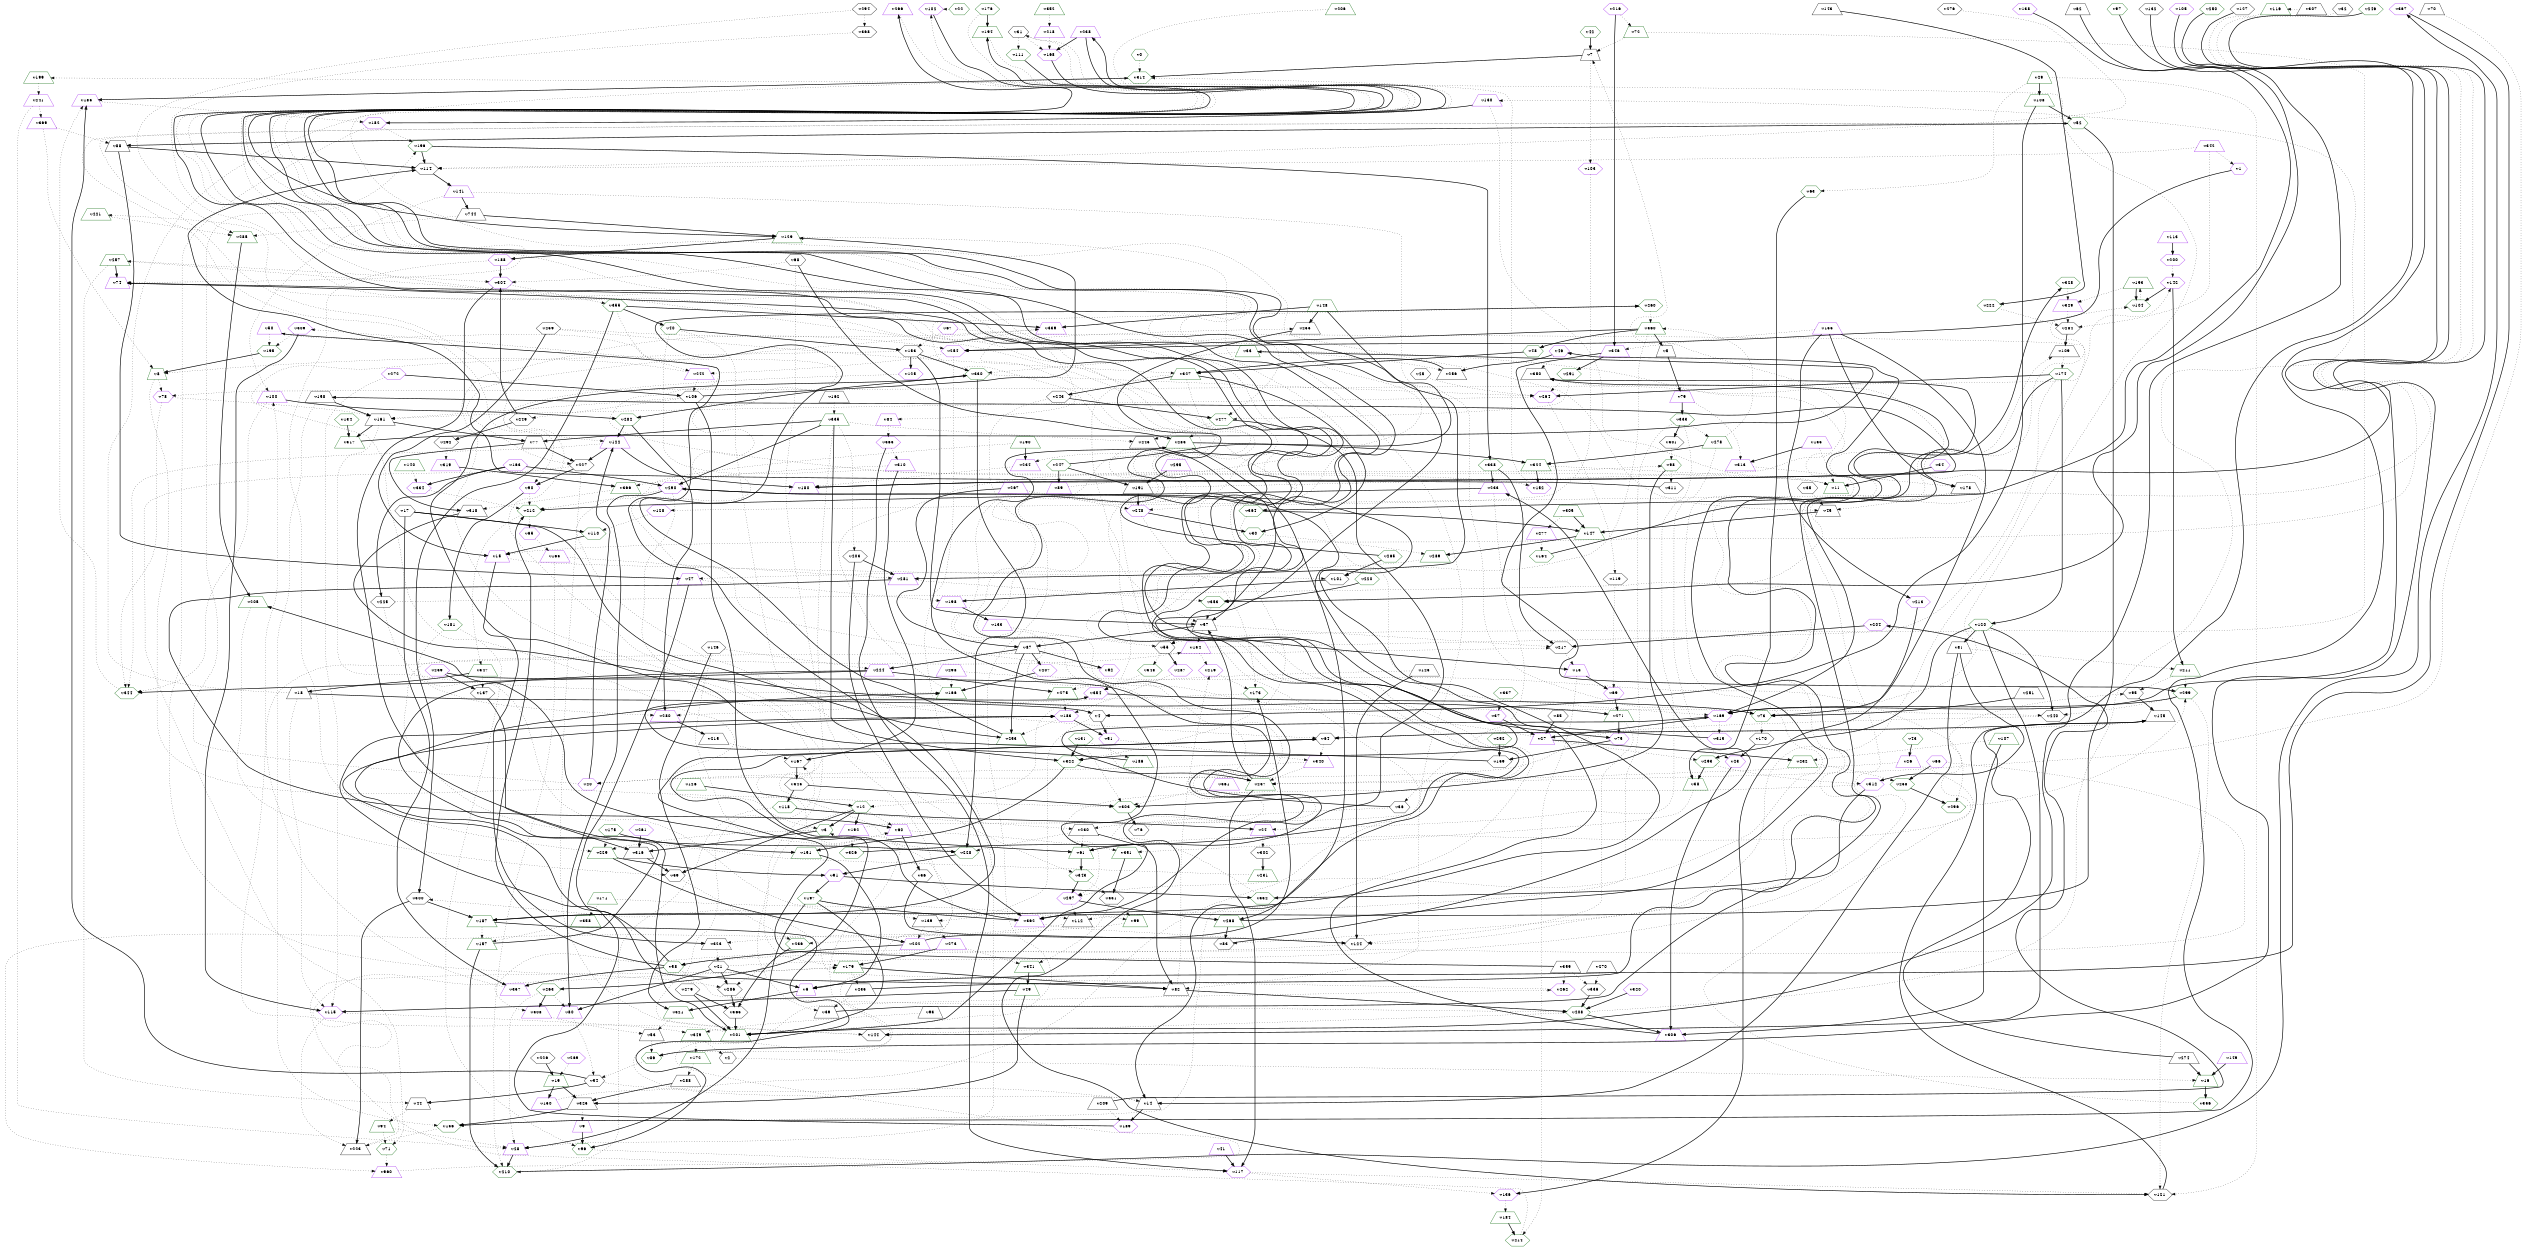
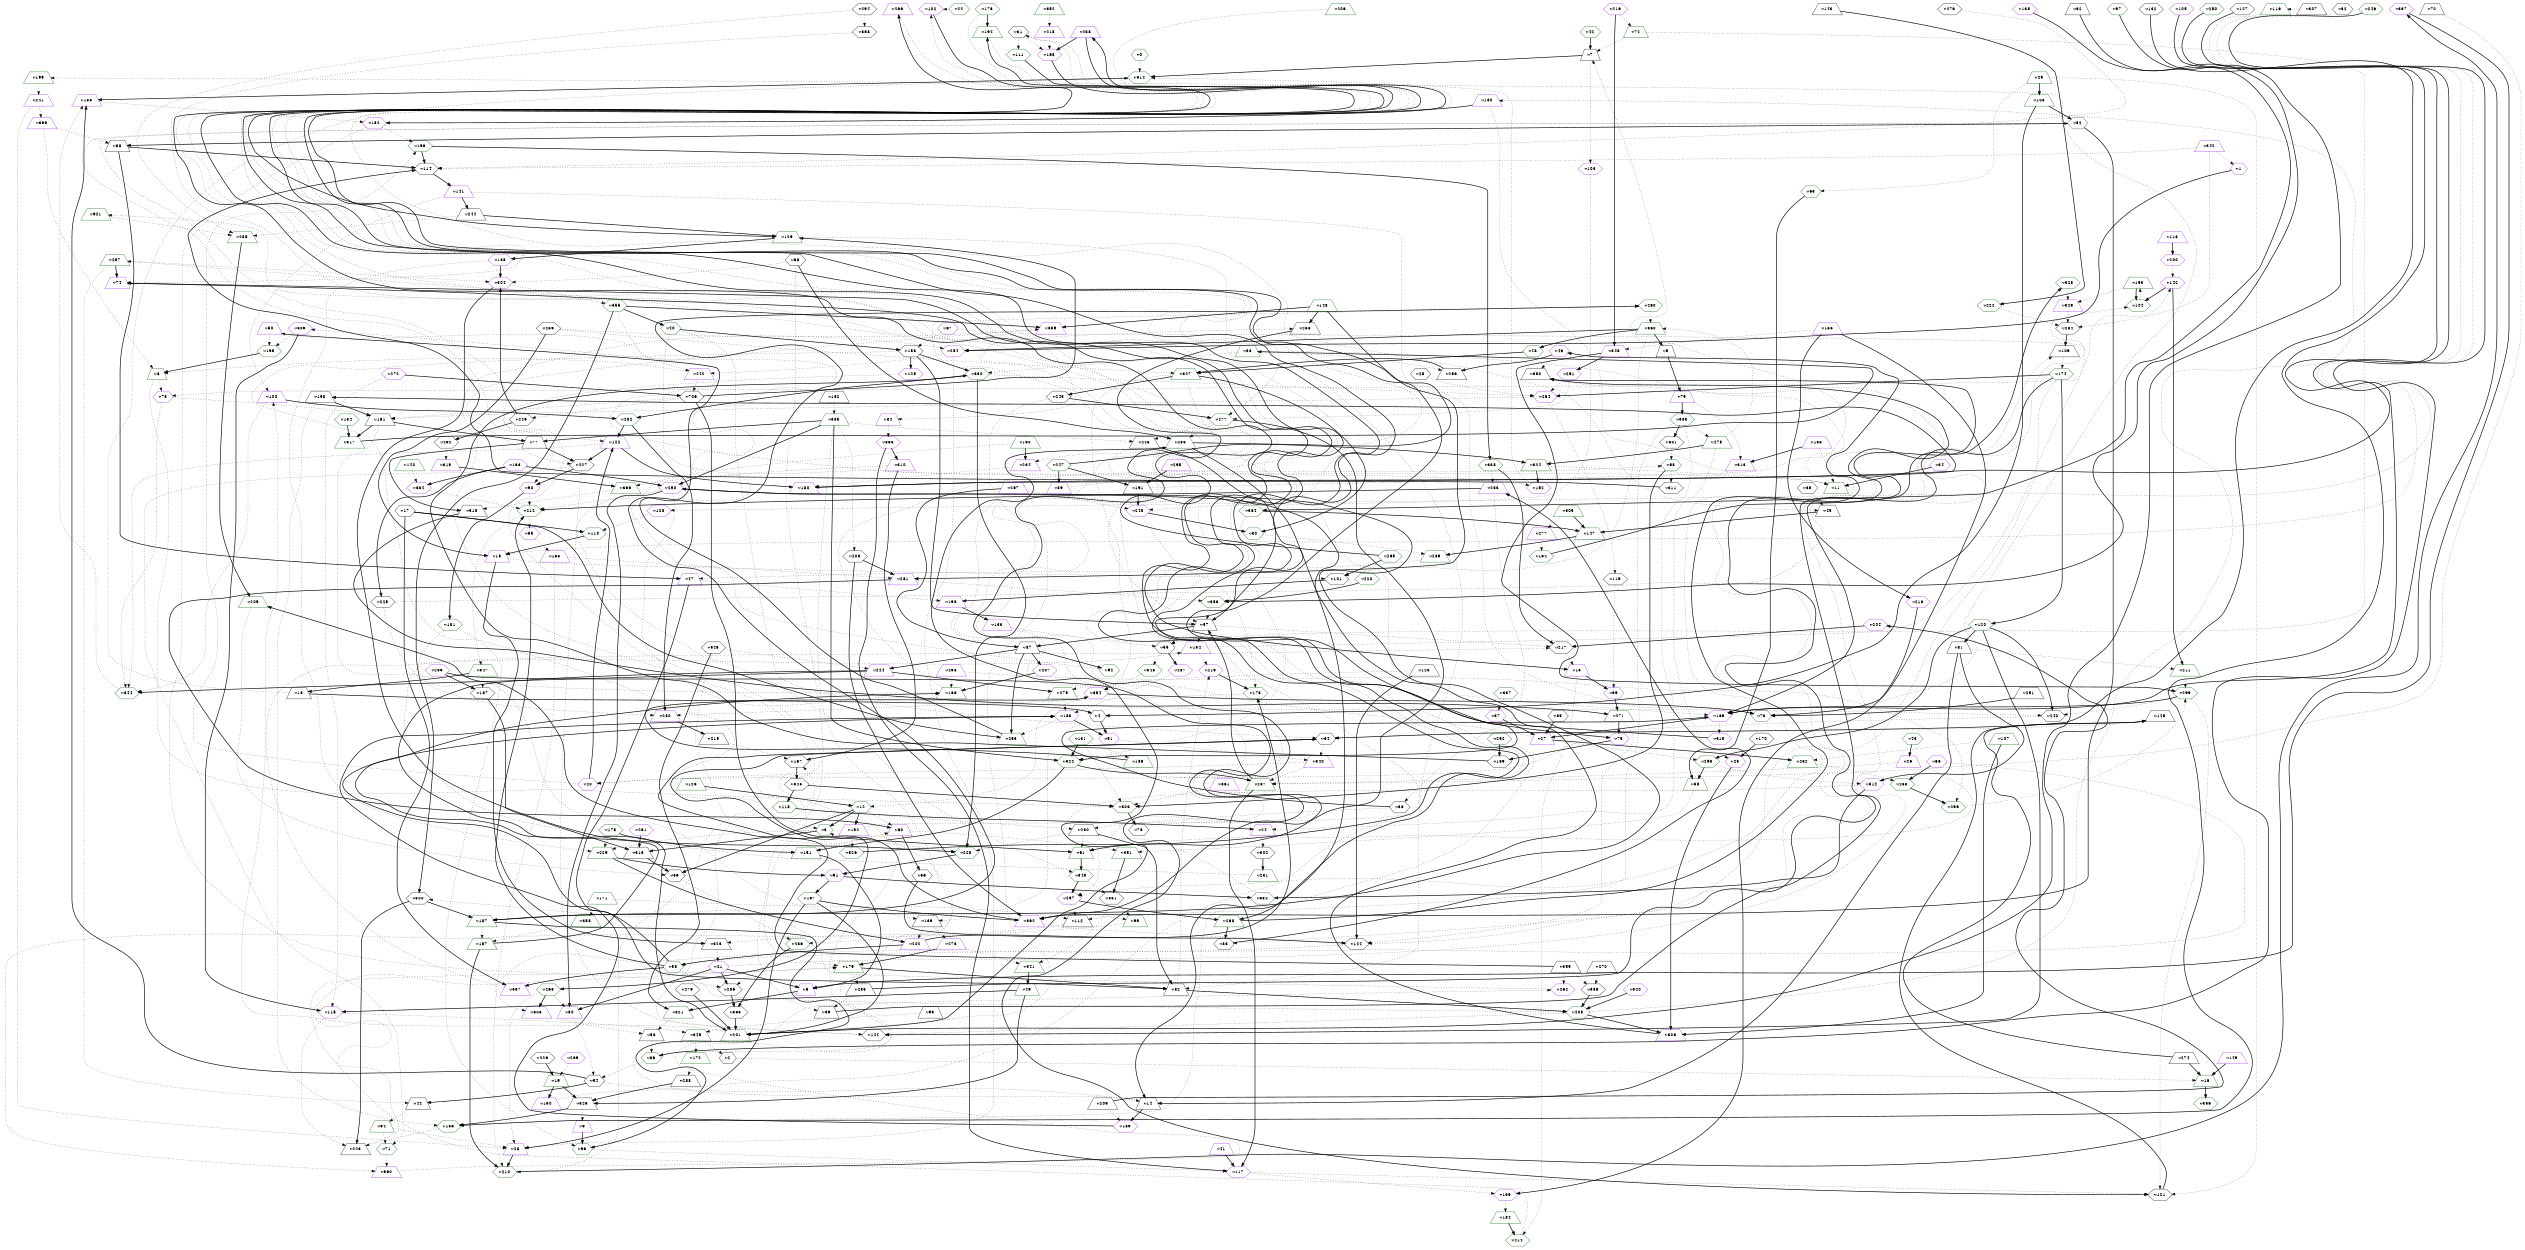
(96, 214) -> (96, 214)
(471, 214) -> (471, 214)
(1569, 374) -> (1569, 374)
(692, 397) -> (692, 397)
(893, 451) -> (893, 451)
(1492, 475) -> (1492, 475)
(1966, 488) -> none
(713, 648) -> (713, 648)
(1109, 670) -> (1109, 670)
(1232, 681) -> (1232, 681)
(2133, 693) -> none
(1762, 726) -> none
(301, 854) -> none
(719, 967) -> (719, 967)
(706, 999) -> none
